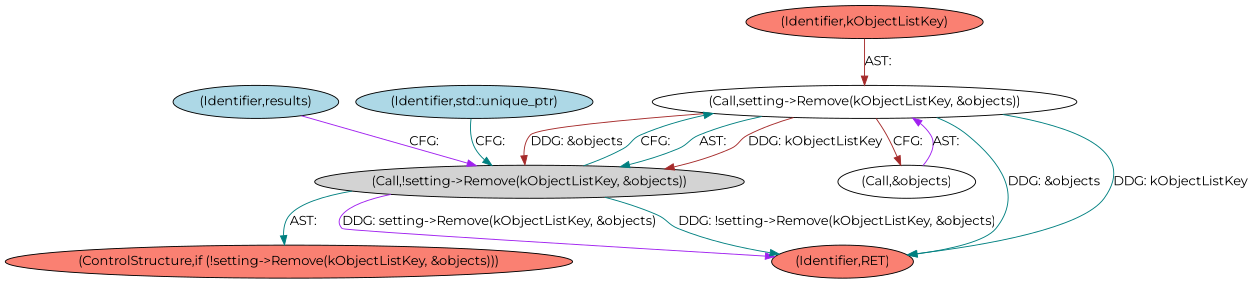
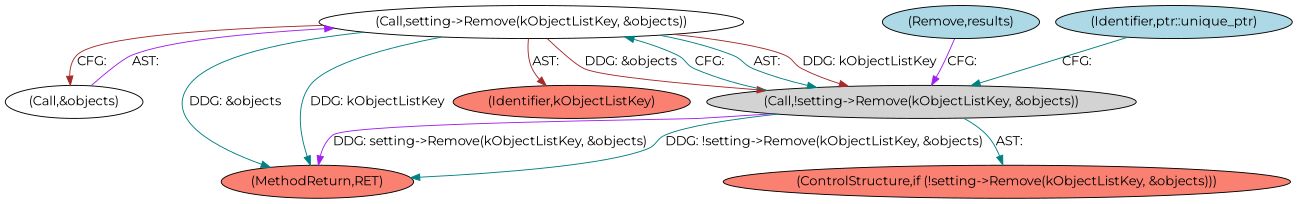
(865, 57) -> (529, 60)
(256, 102) -> (961, 22)
(474, 102) -> (1174, 22)
(843, 262) -> (317, 182)
